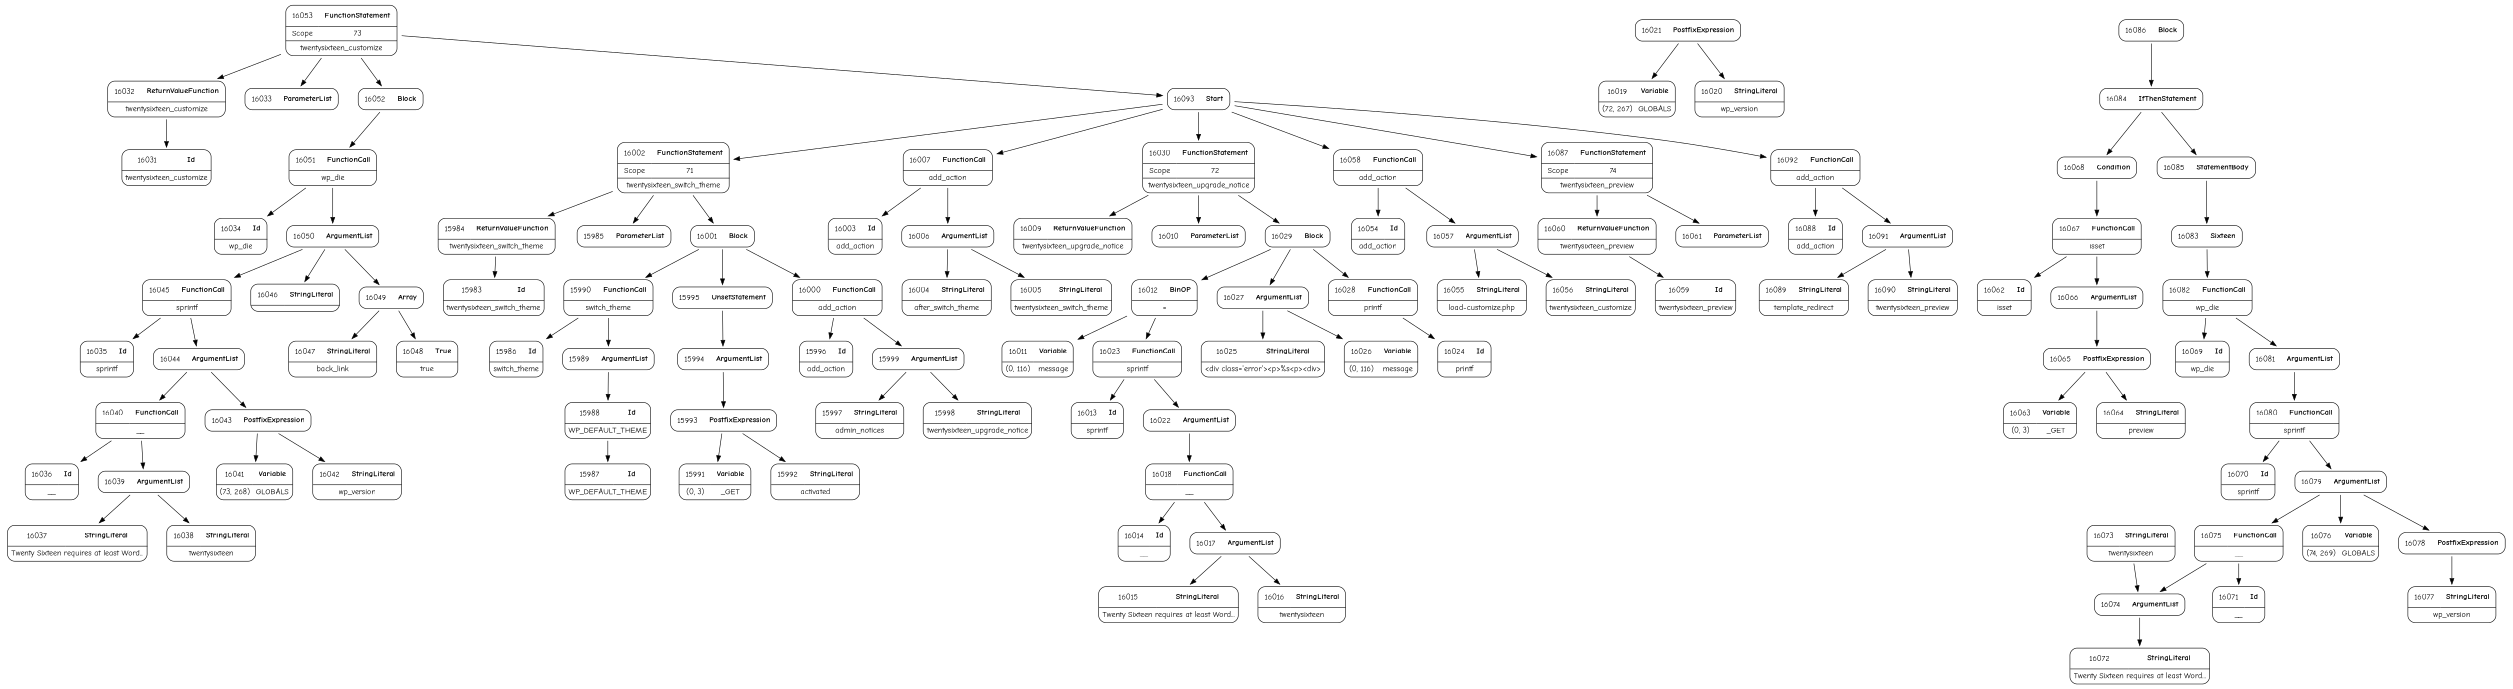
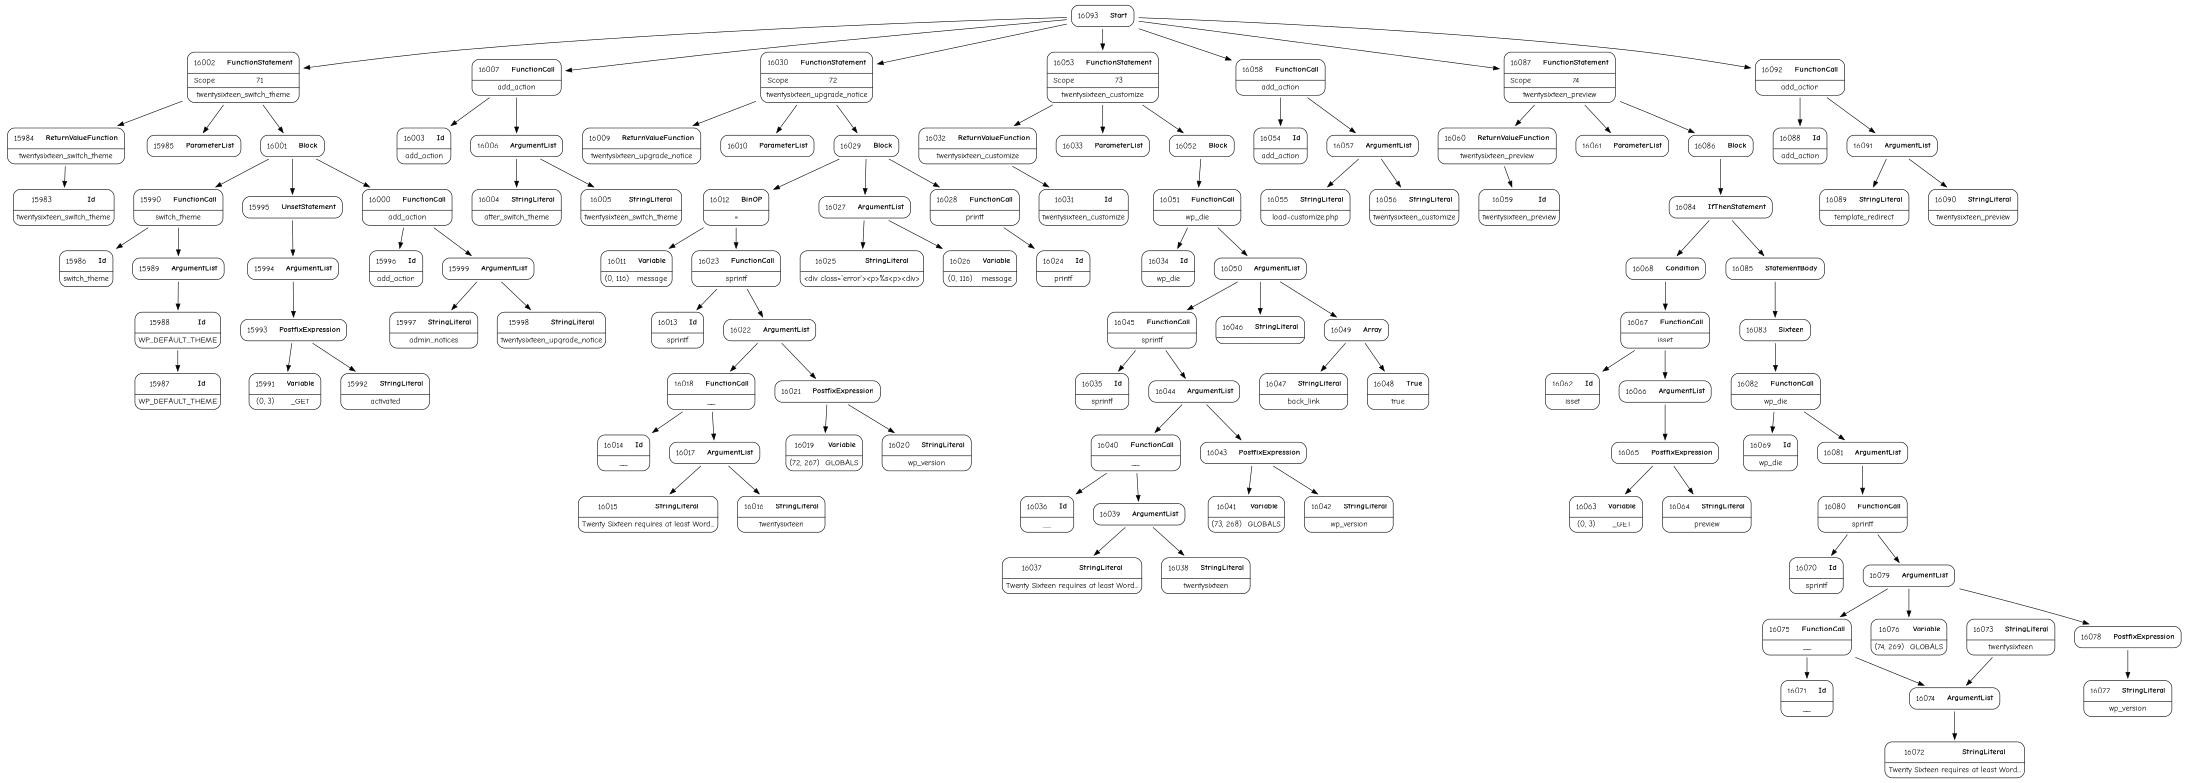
(779, 65) -> (1103, 36)
none -> (1655, 116)
none -> (797, 359)
